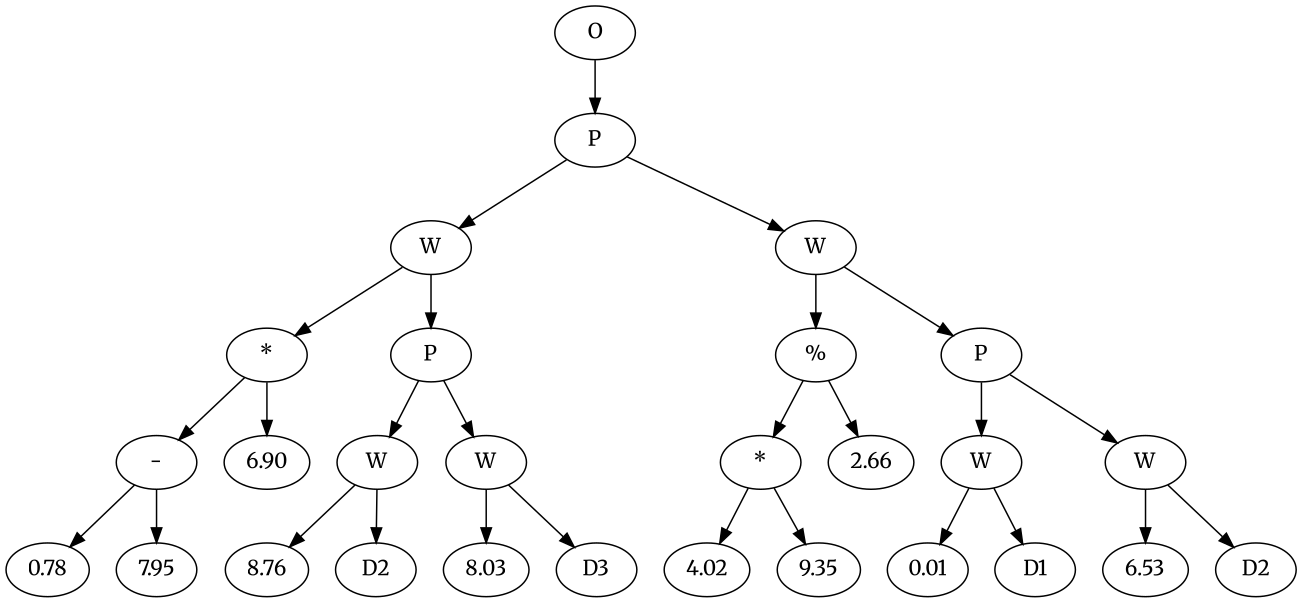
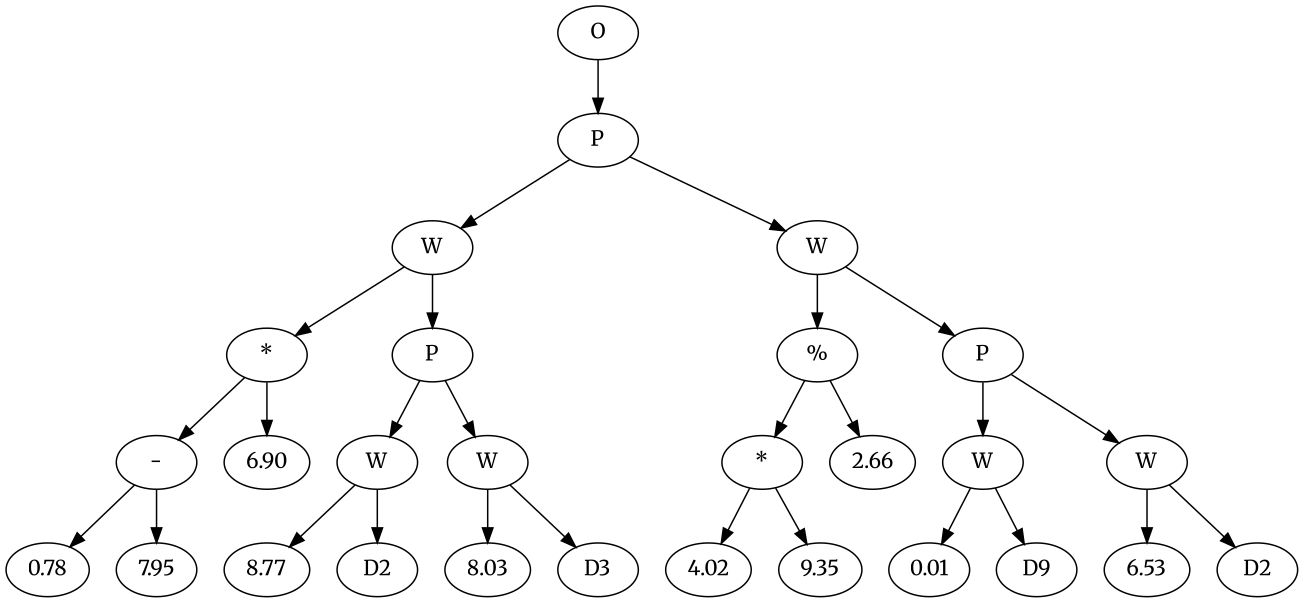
(267, 570) -> (267, 570)
(1035, 570) -> (1037, 570)
